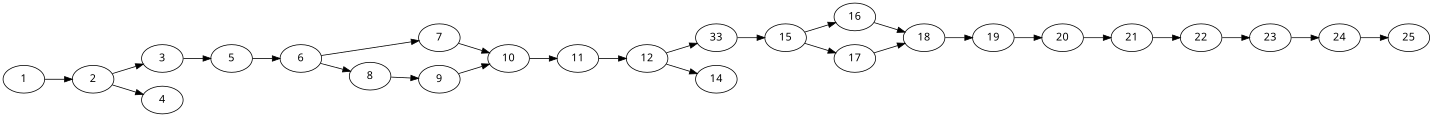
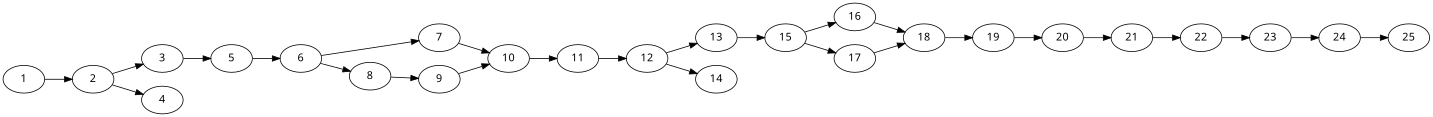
(716, 38) -> (716, 38)
